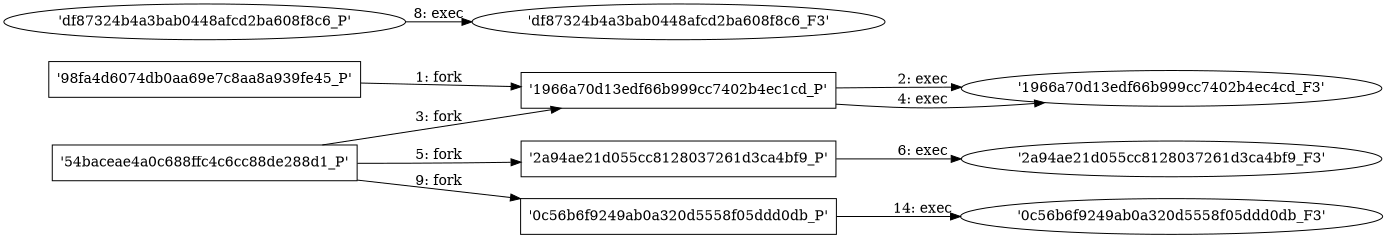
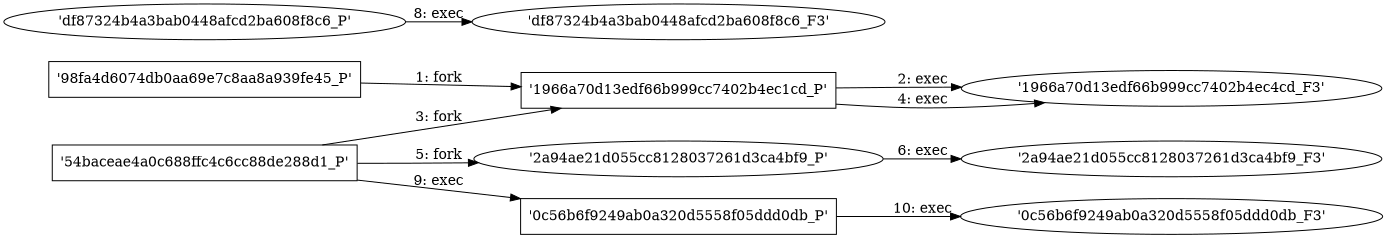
(679, 159) -> (679, 159)
(439, 181) -> (439, 181)
(923, 209) -> (923, 209)
